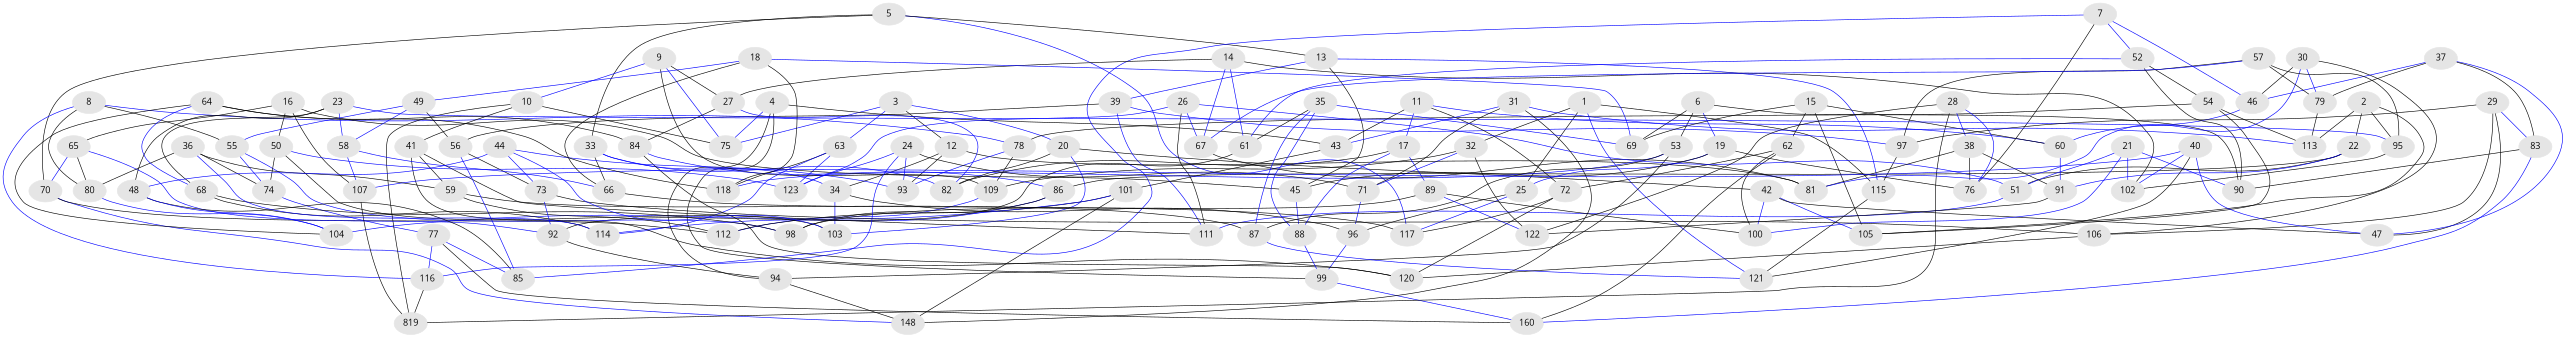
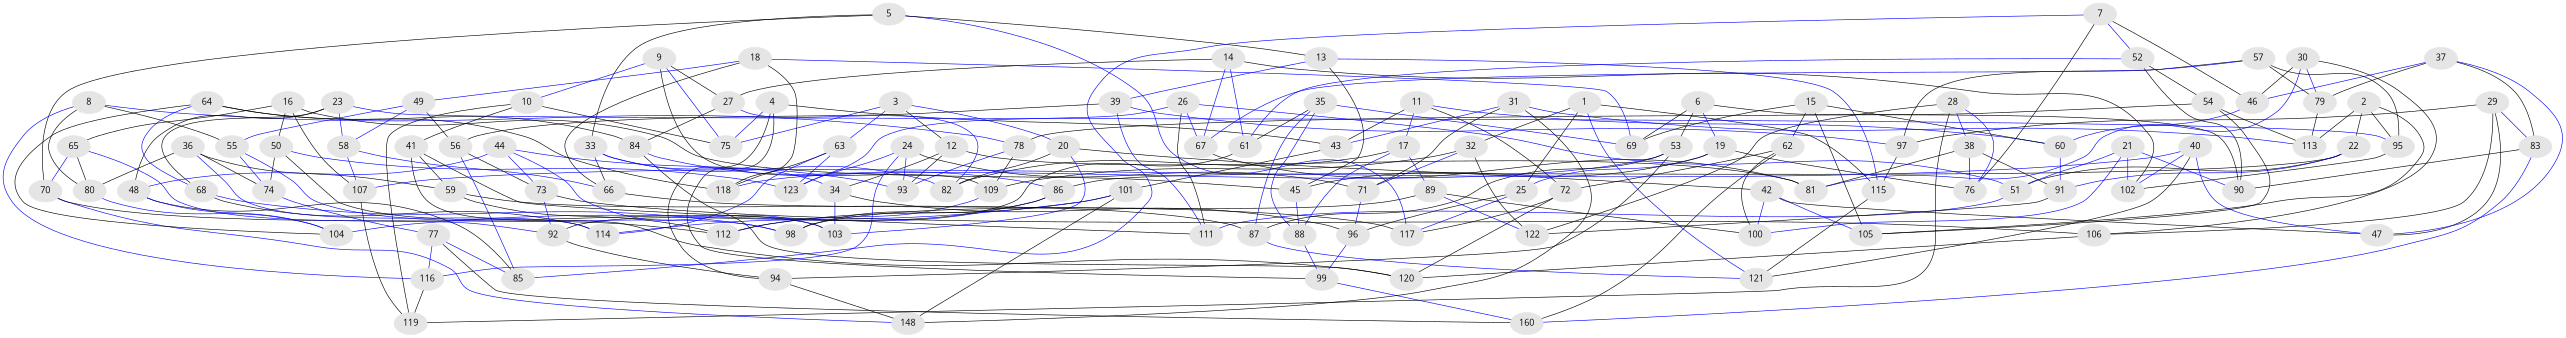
(2177, 57) -> (2177, 57)
(580, 212) -> (580, 212)
(411, 324) -> (411, 324)
